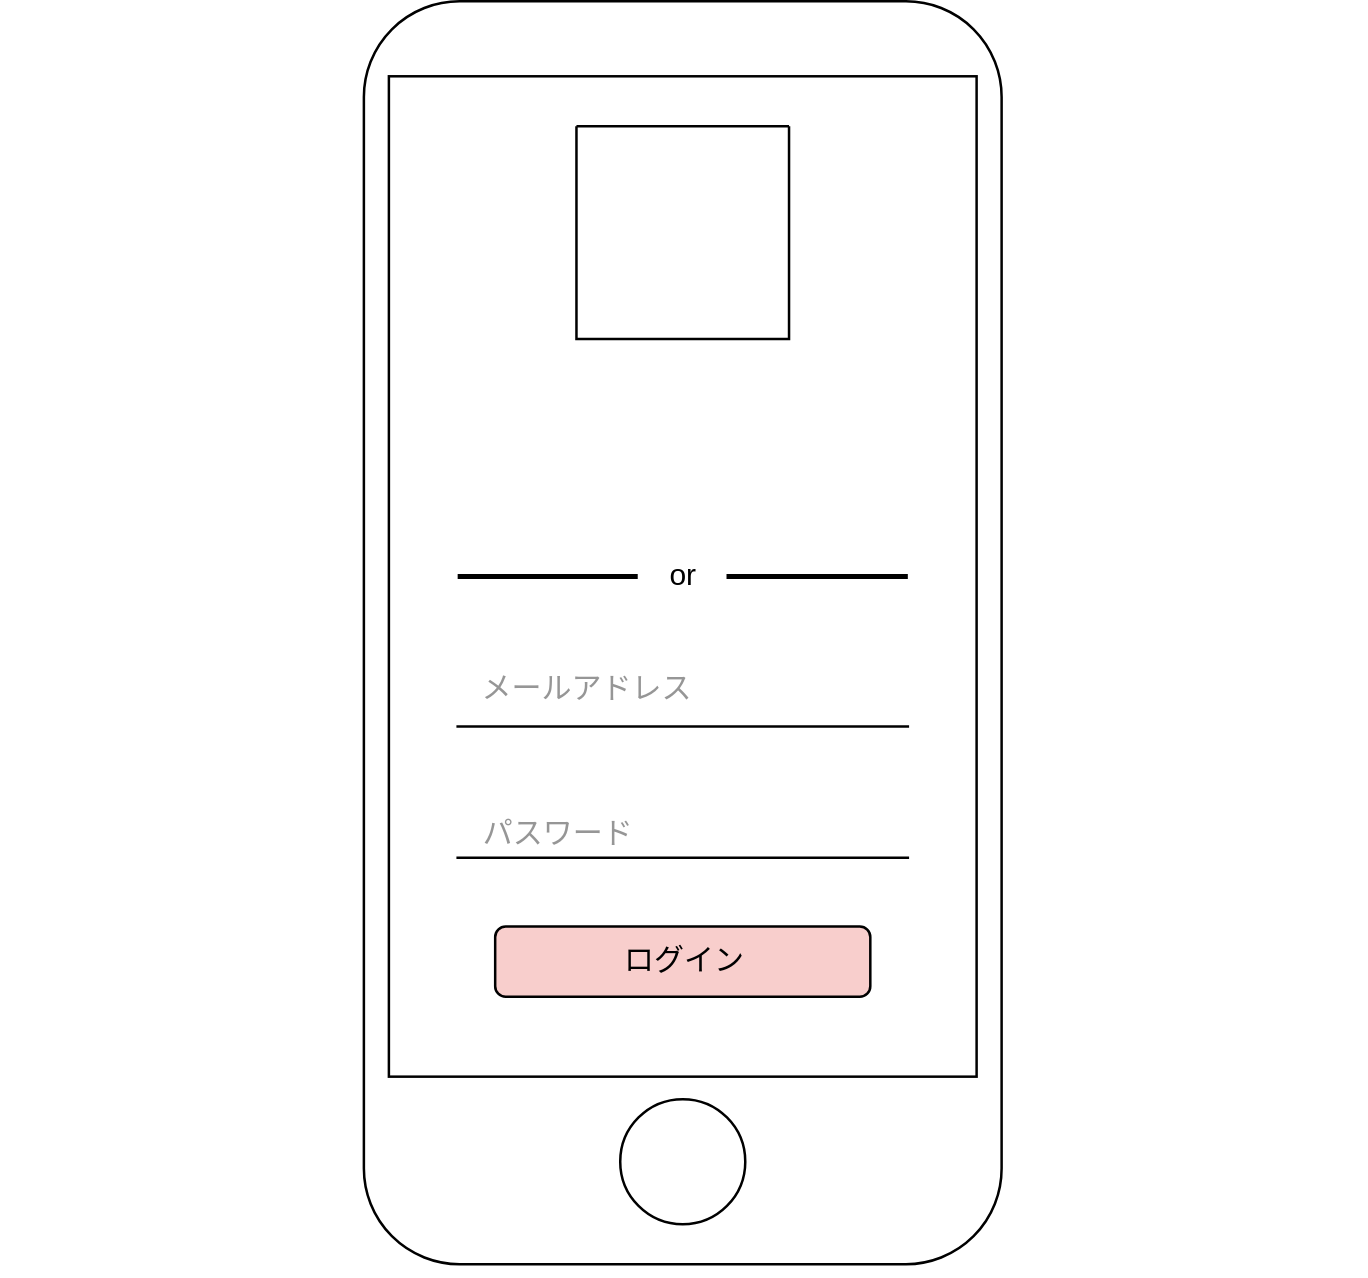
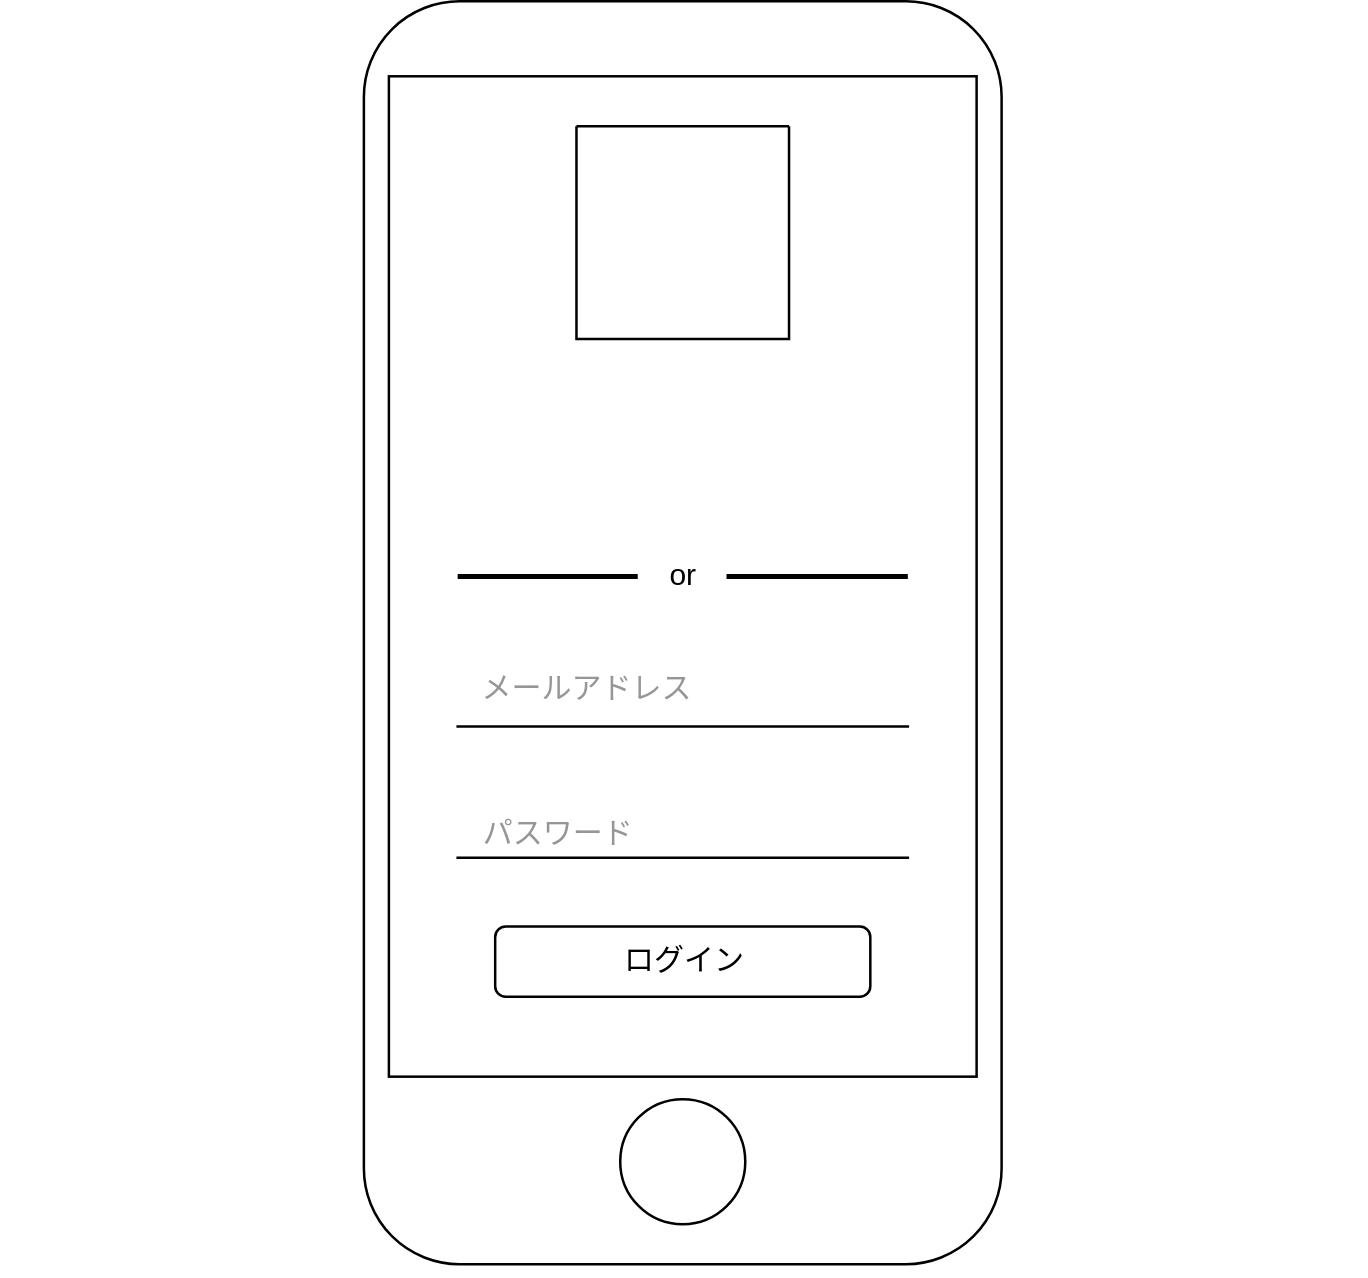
(683, 961) -> (683, 961)
